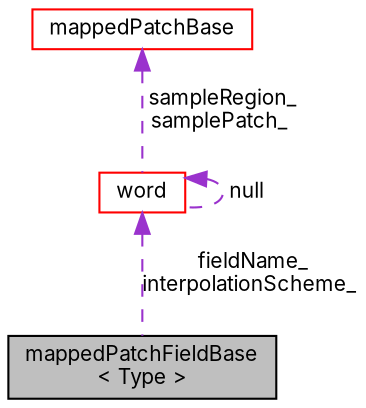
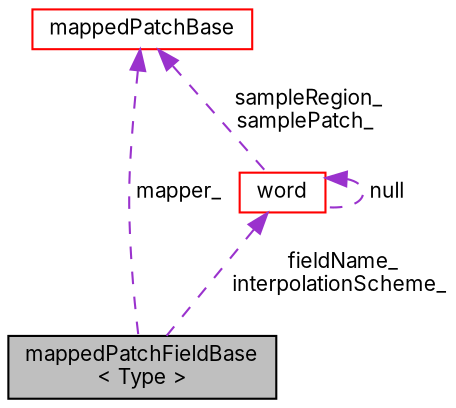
none -> (129, 203)
